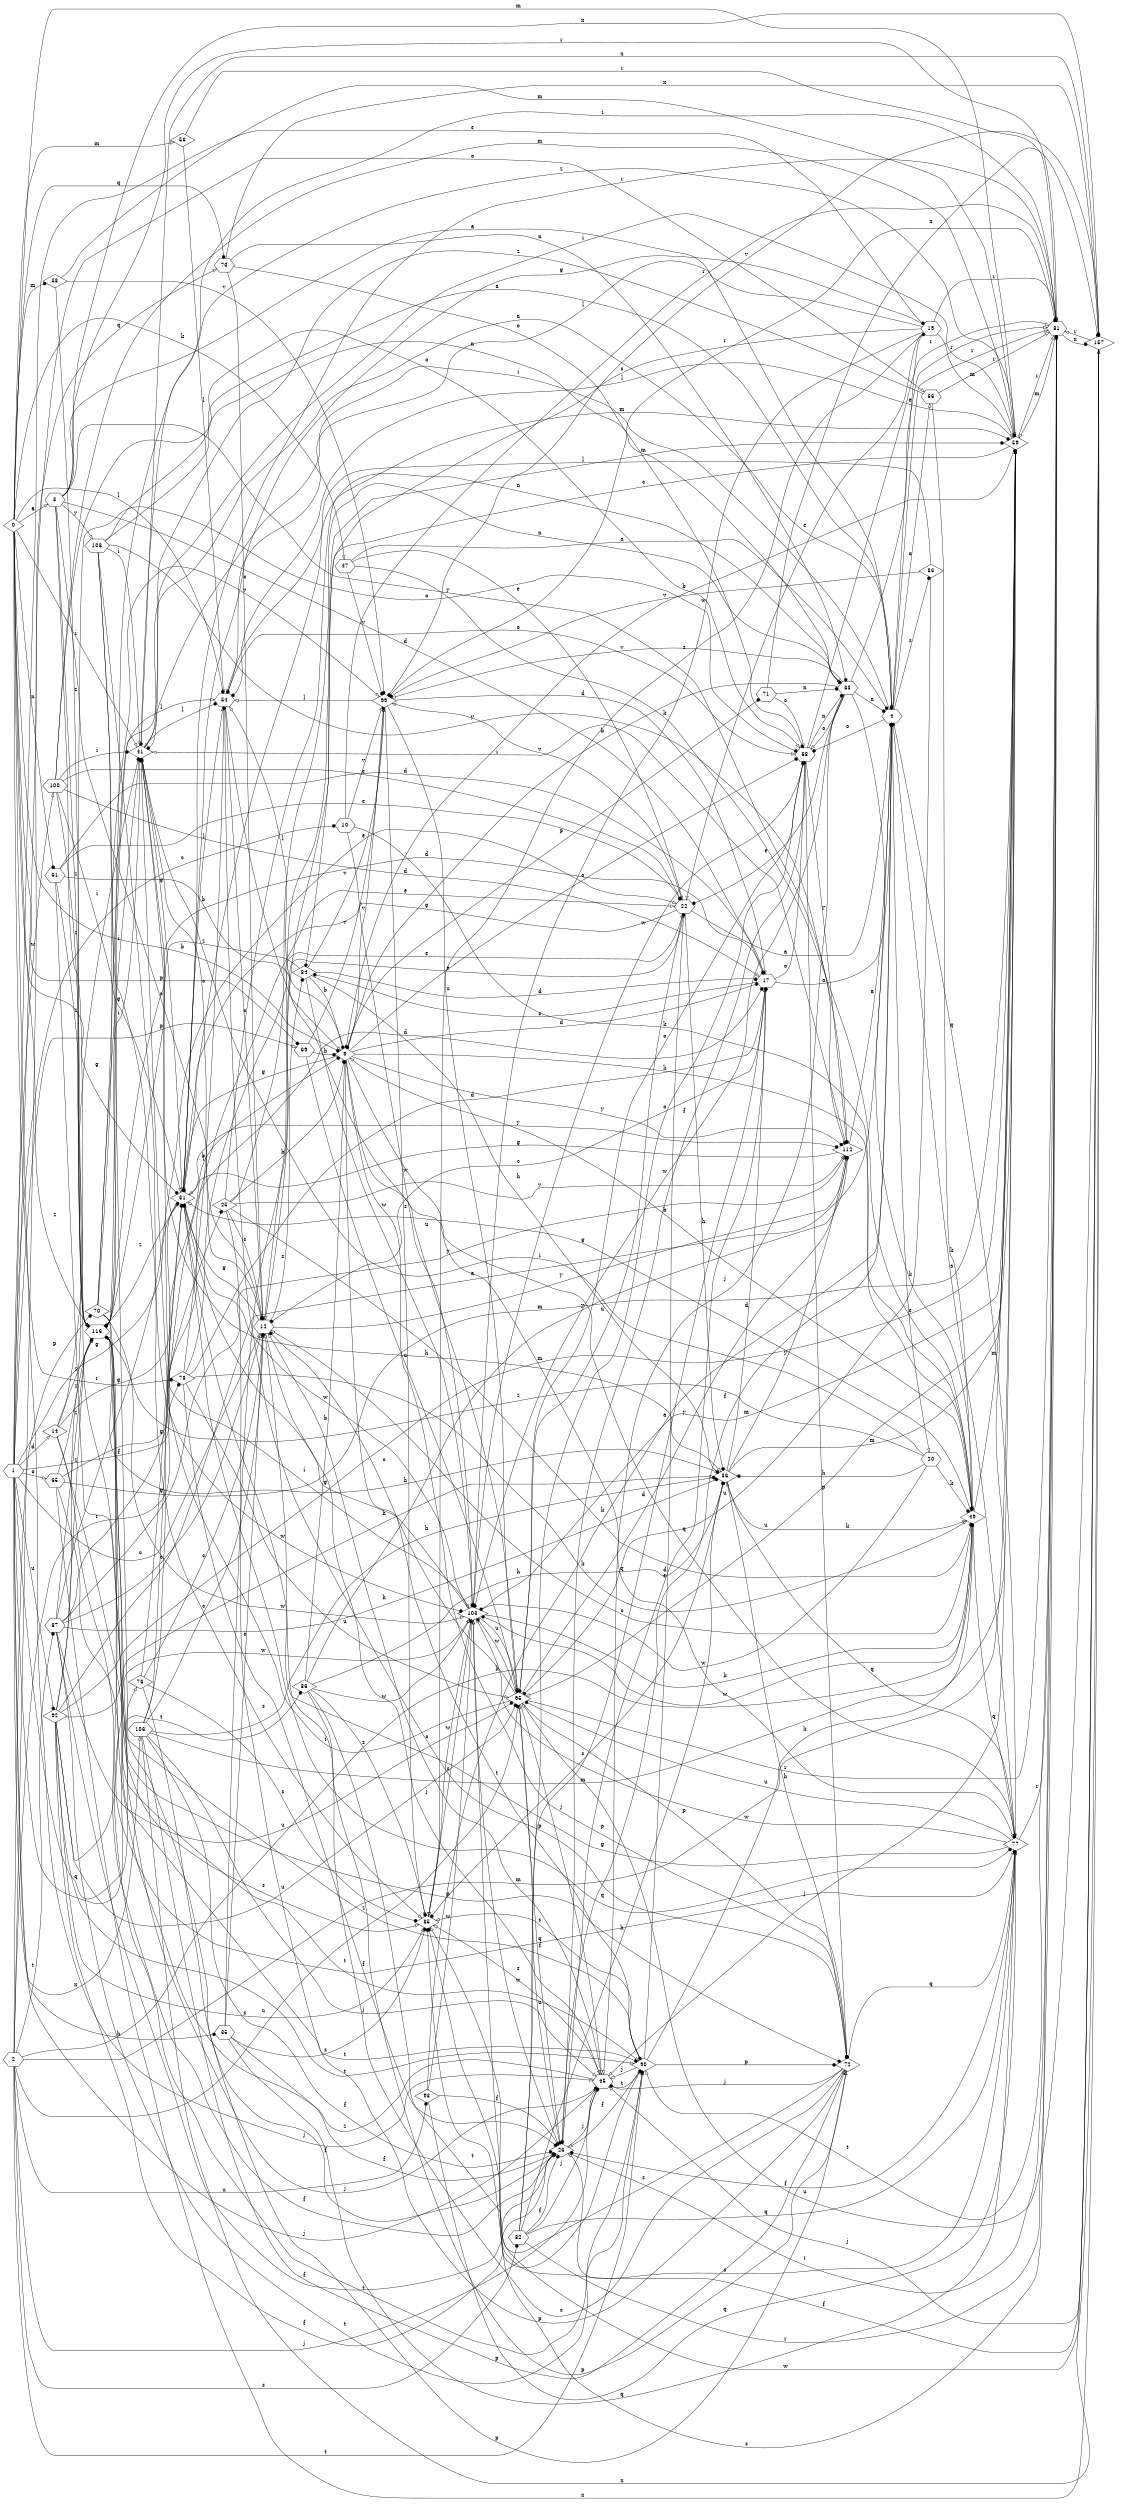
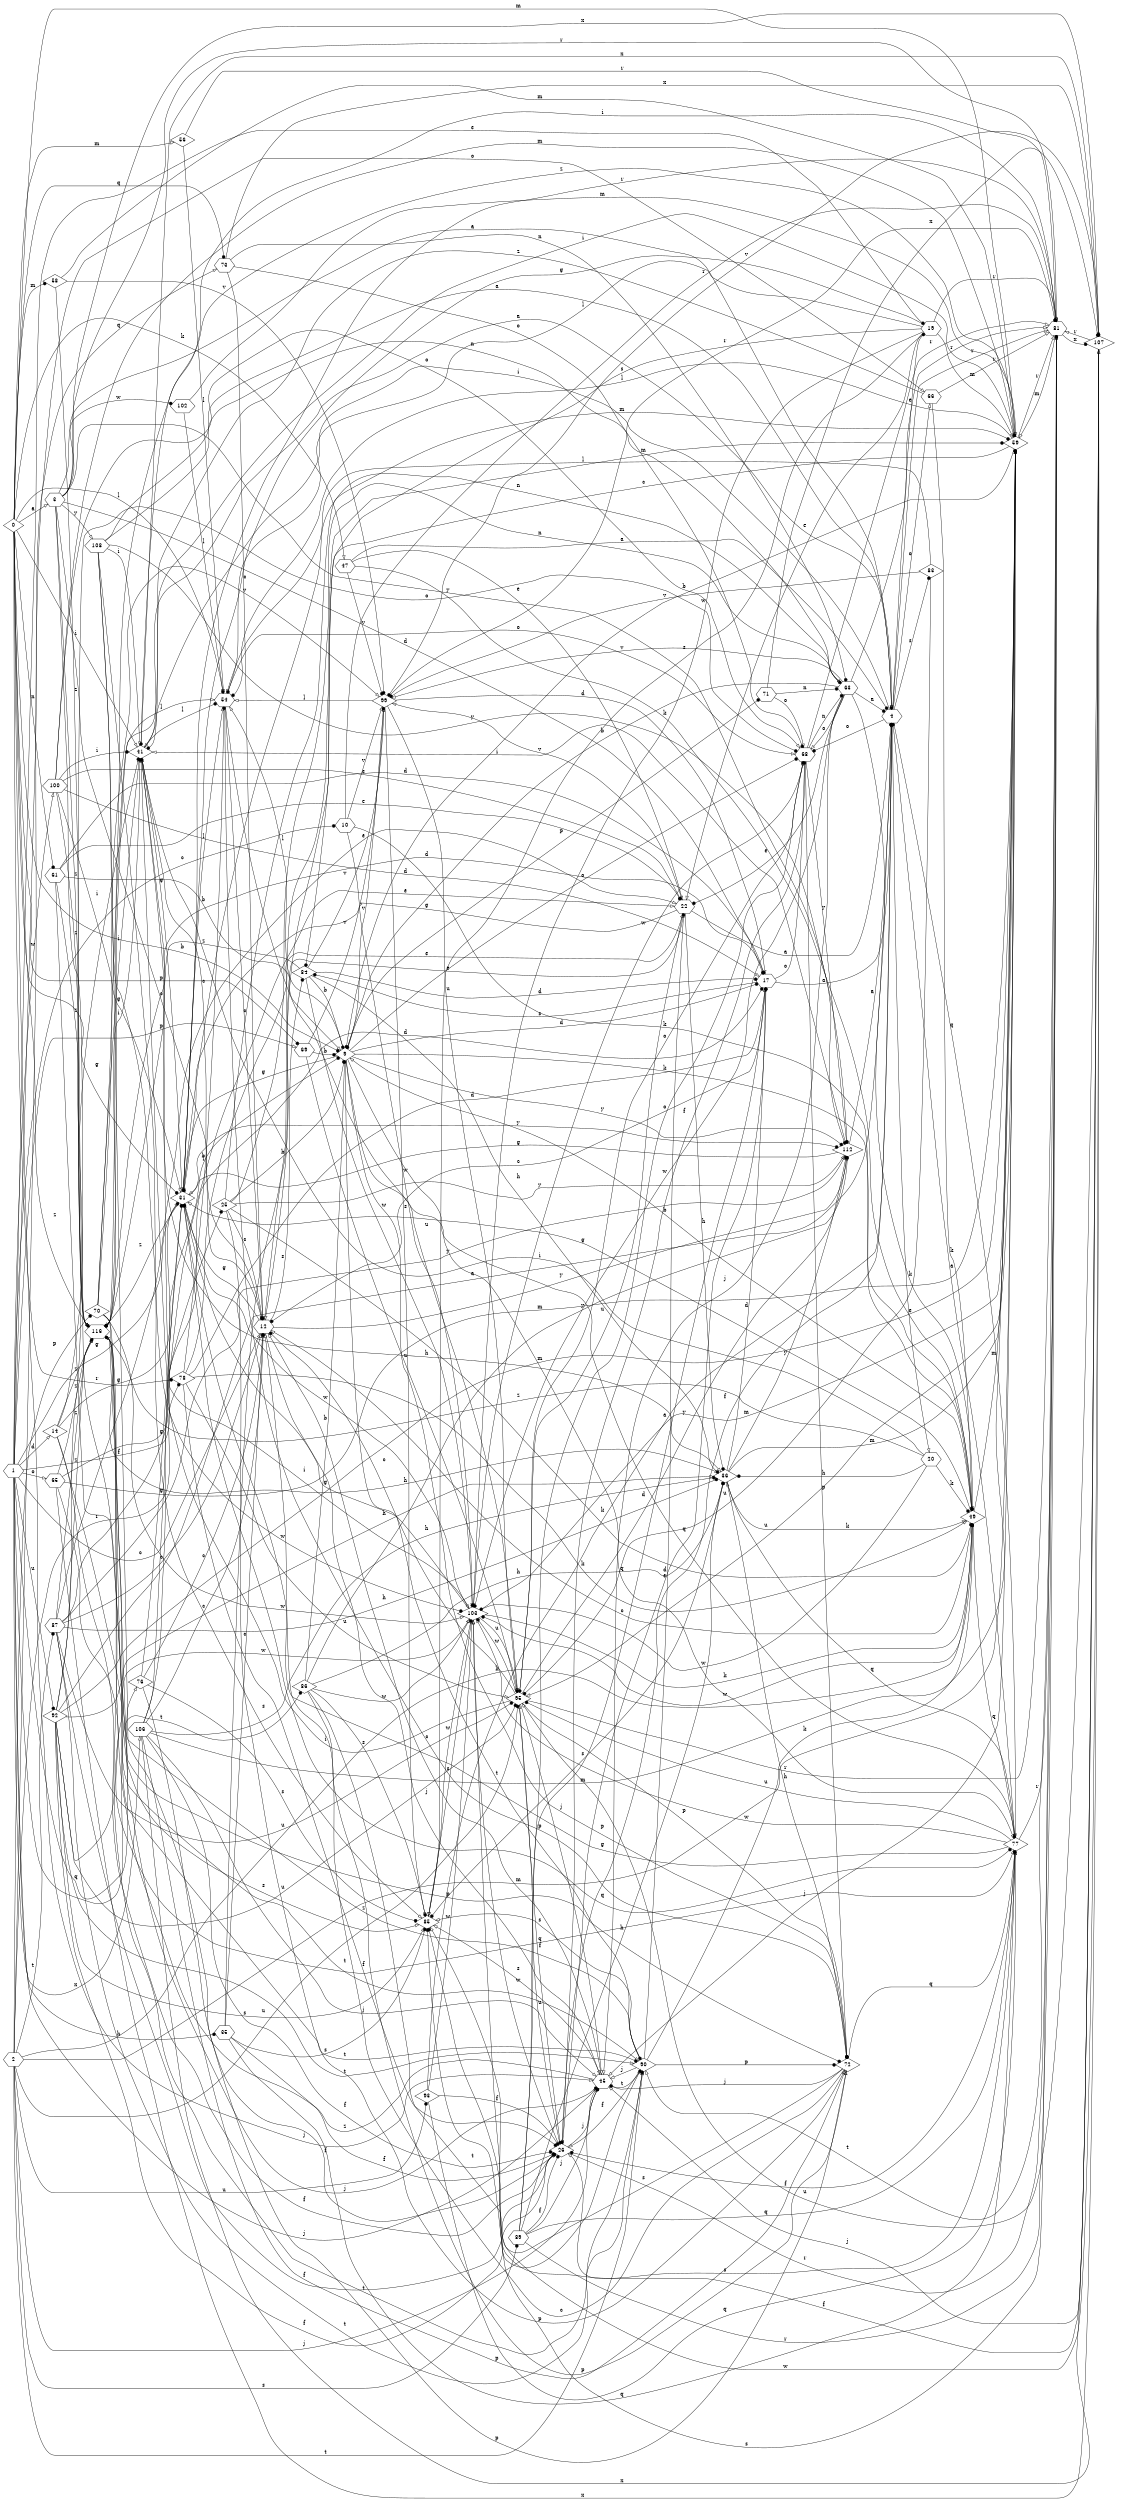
(1099, 343) -> (1099, 343)
none -> (183, 406)
(519, 2238) -> (519, 2238)
